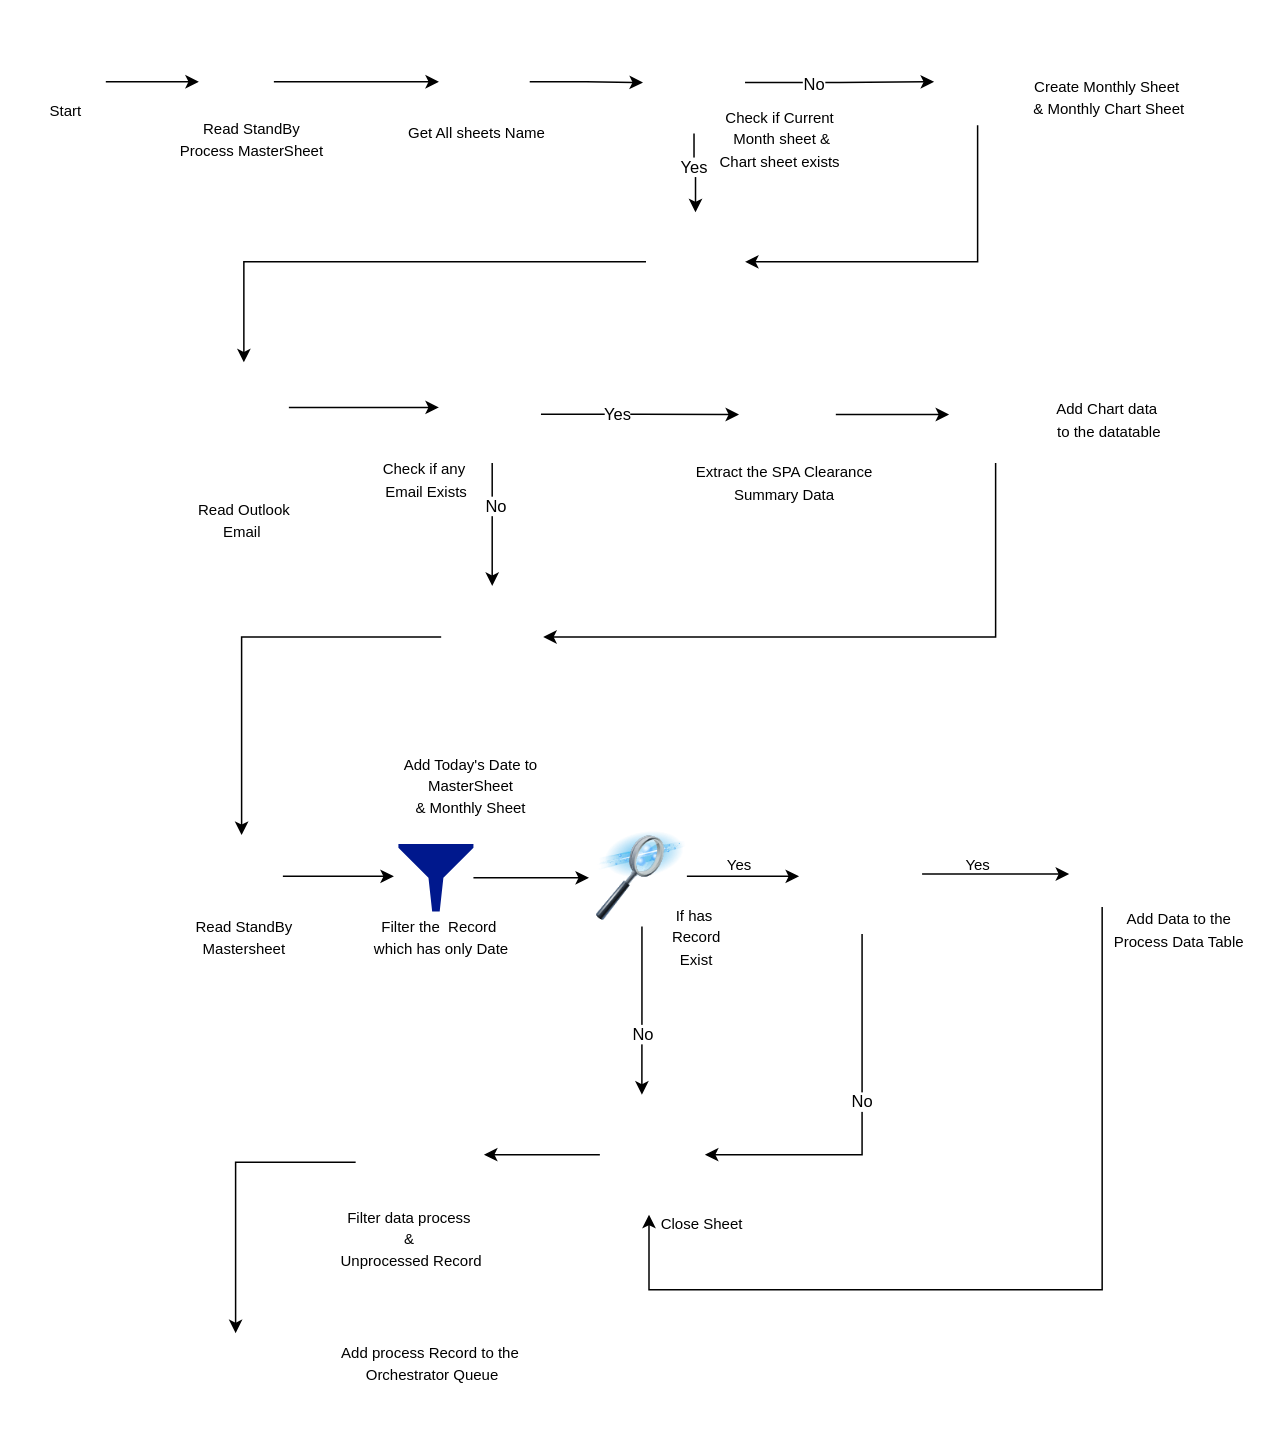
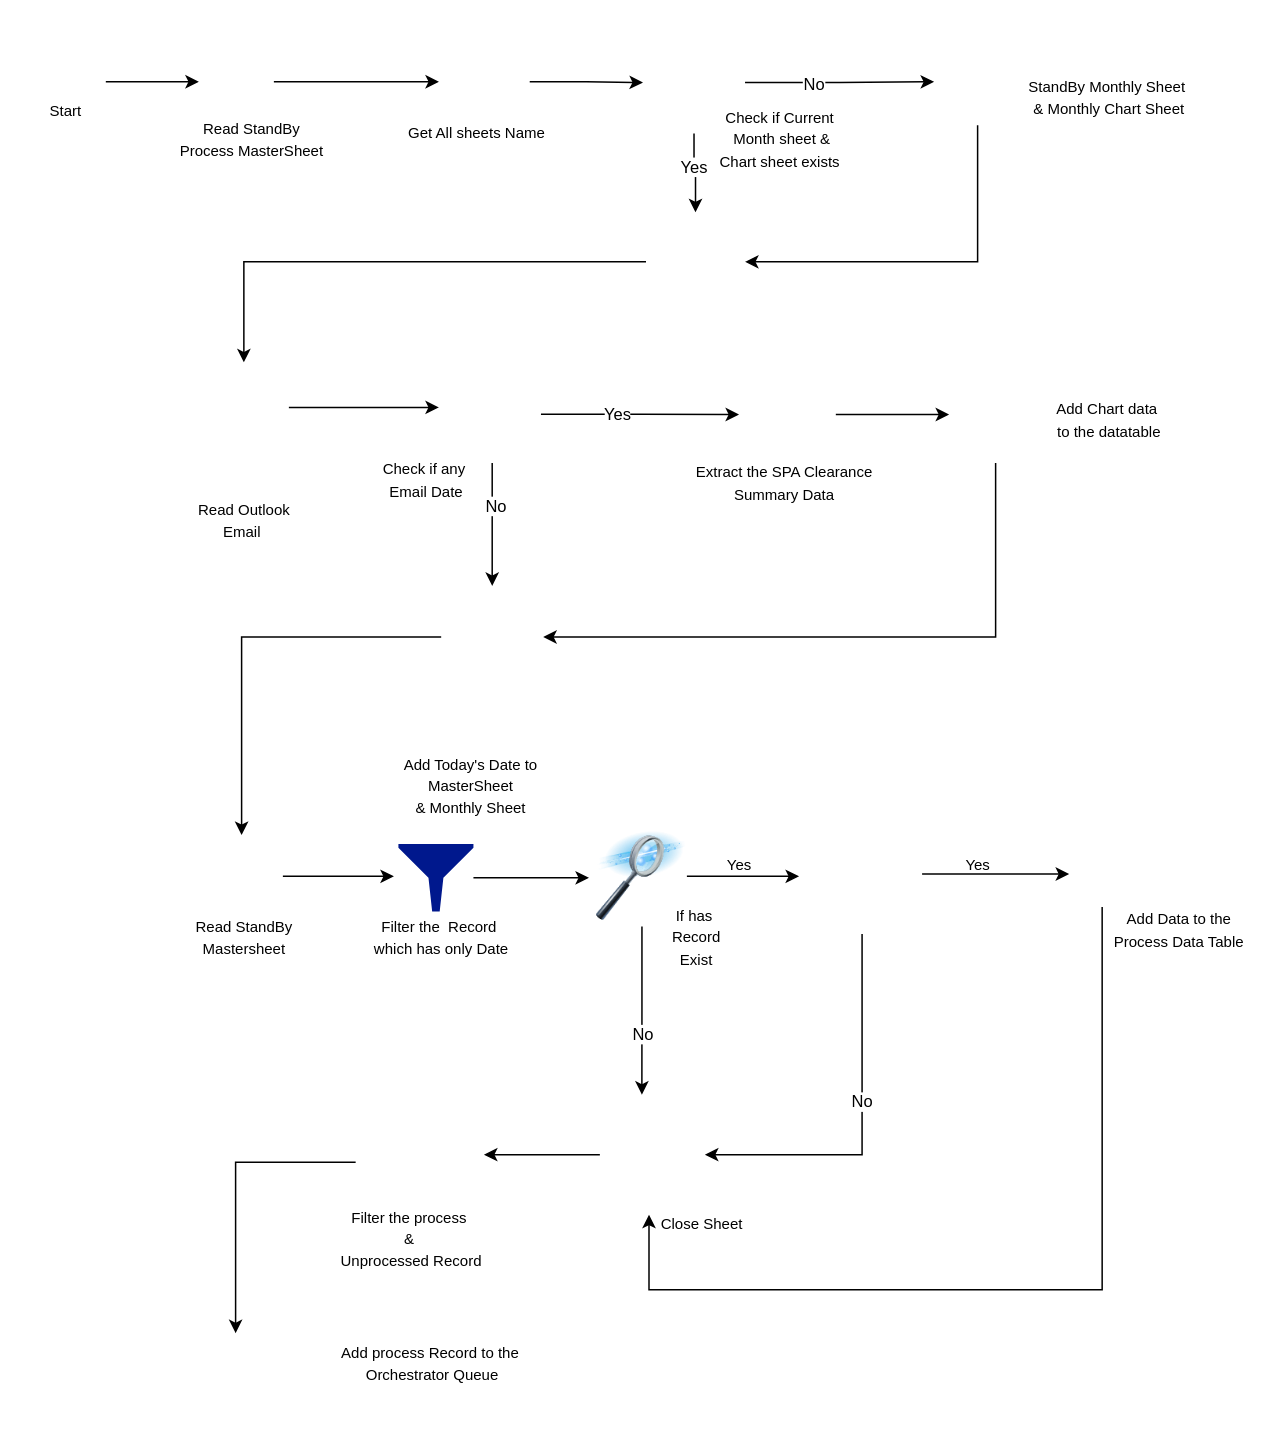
(1107, 97) -> (1107, 97)
(425, 479) -> (425, 479)
(410, 1238) -> (410, 1238)
